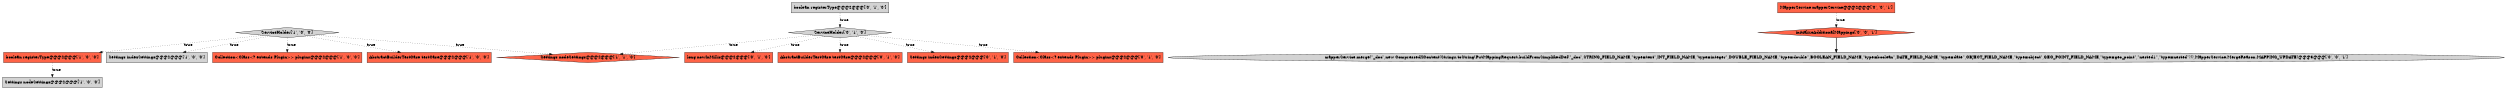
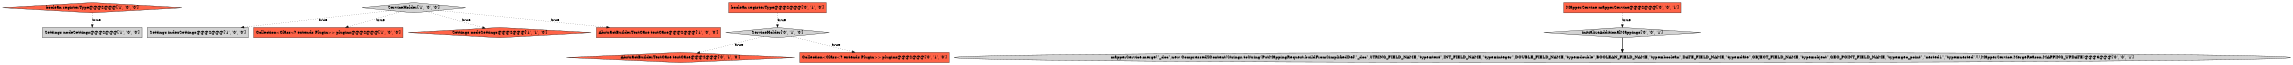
(840, 8) -> (777, 8)
(1836, 33) -> (1622, 33)
(183, 44) -> none
(719, 45) -> none
(52, 58) -> (92, 8)
(729, 58) -> none
(840, 58) -> (680, 58)
(958, 58) -> none
